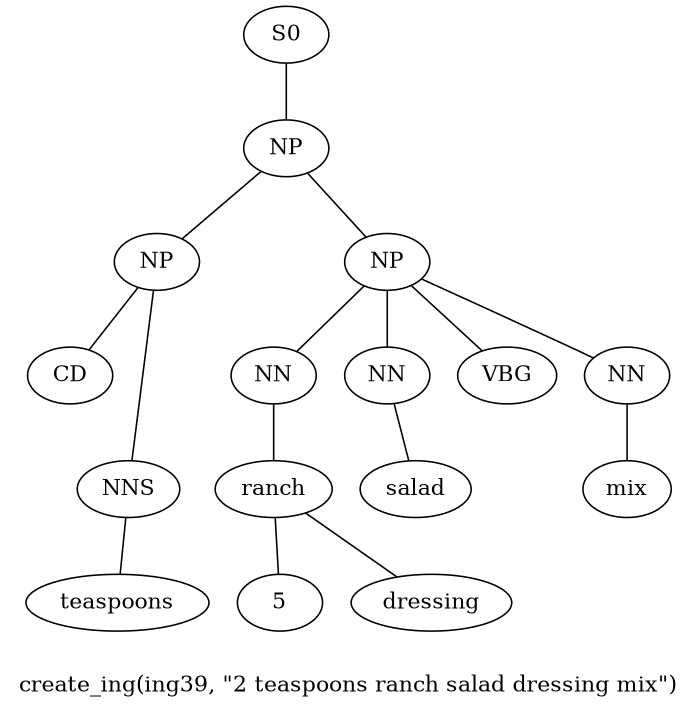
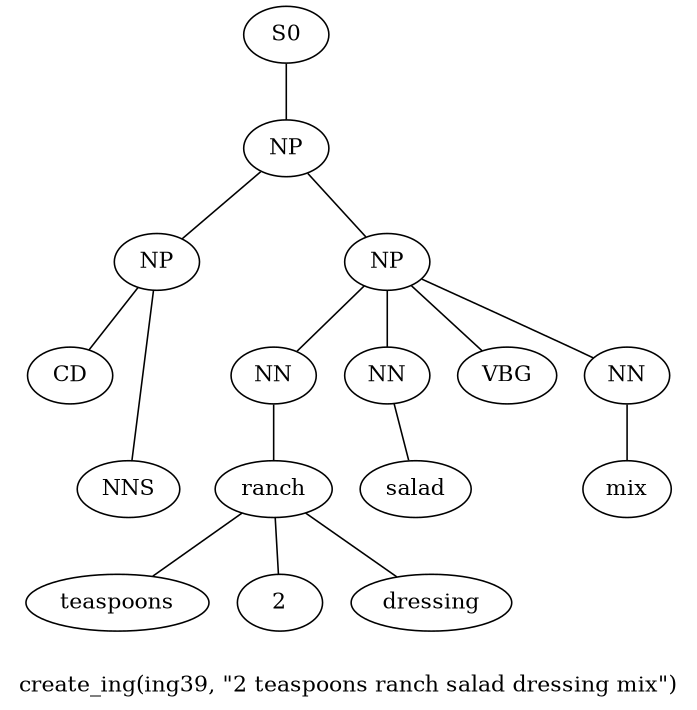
(123, 546) -> (197, 545)
(280, 603) -> (280, 603)
